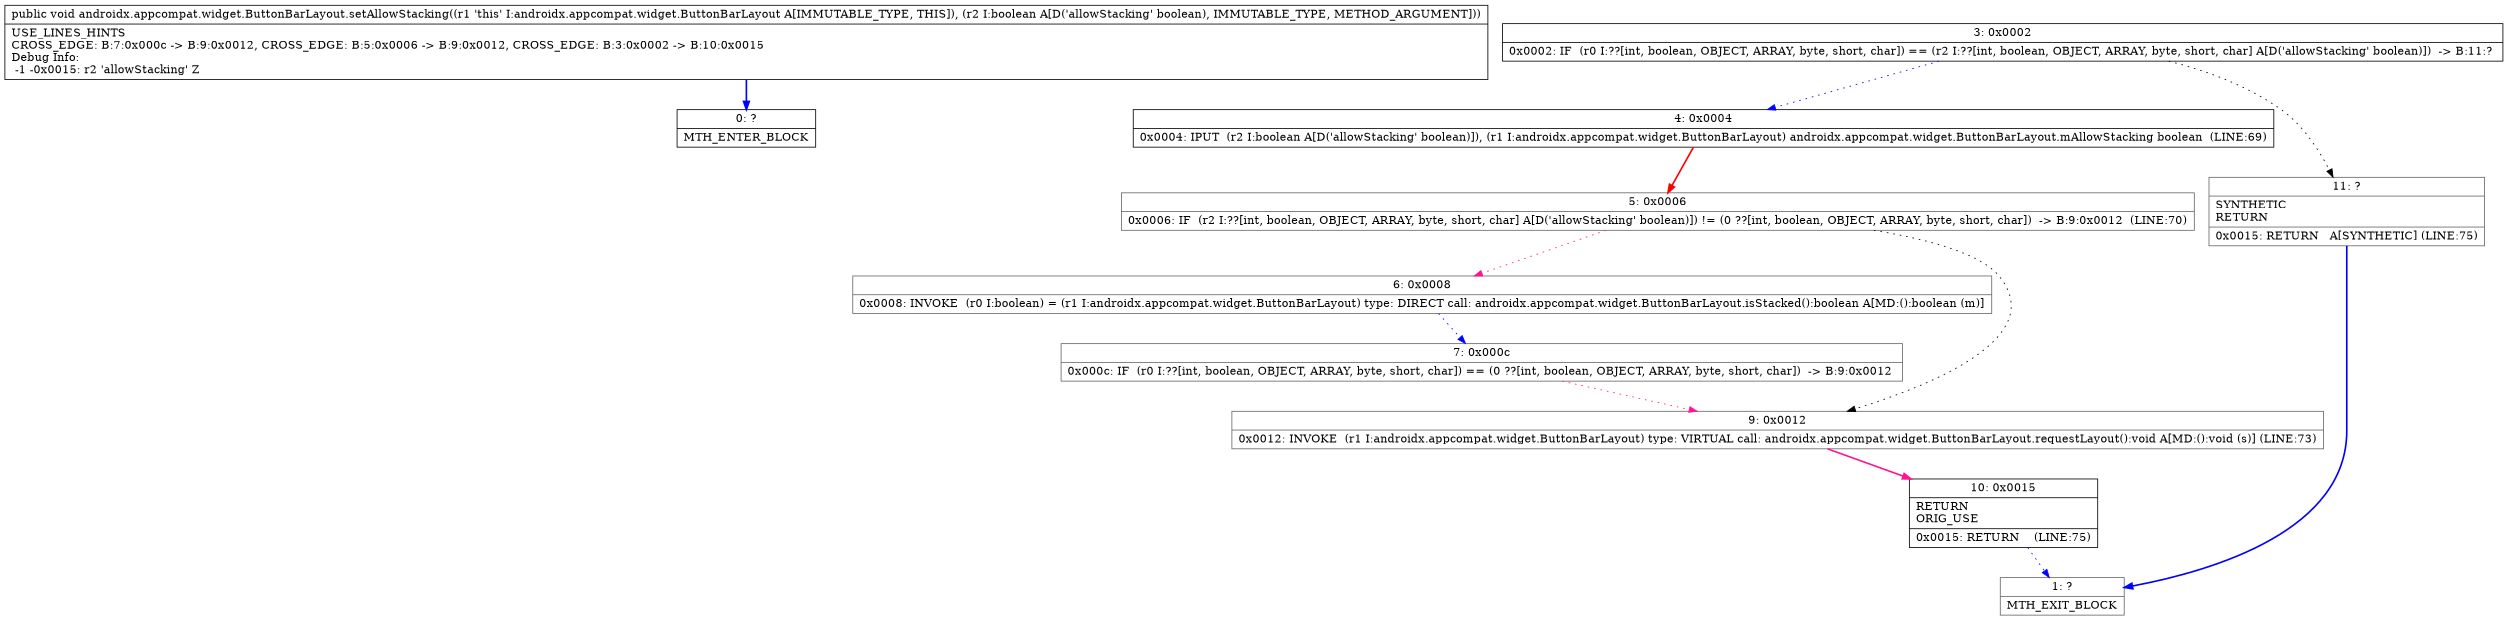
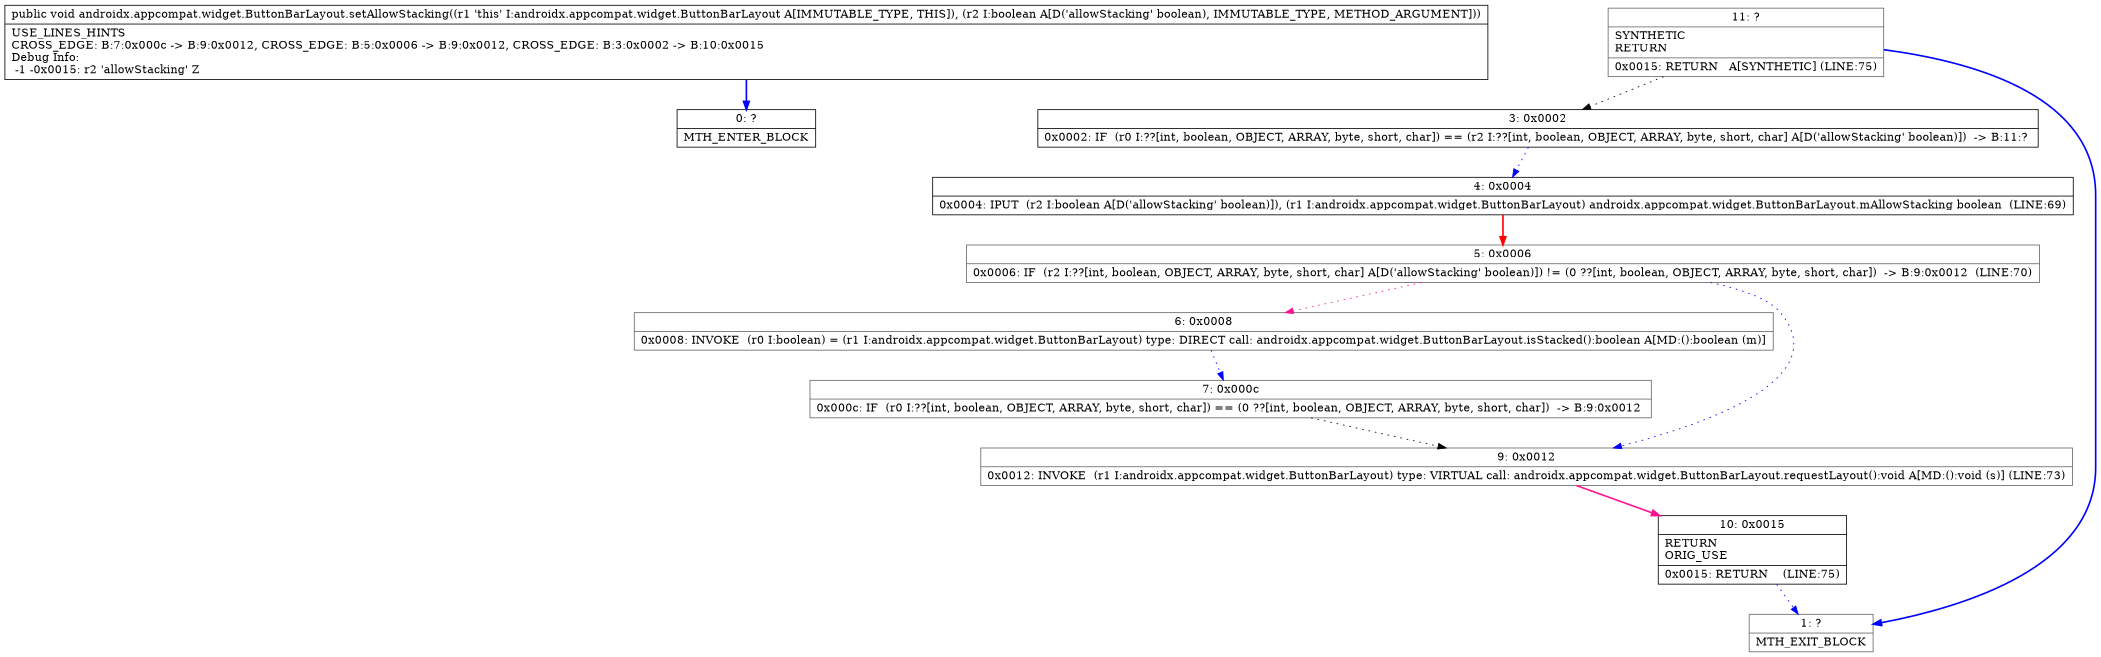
(2262, 98) -> (1627, 92)
(2008, 320) -> (1769, 384)
(1626, 395) -> (1375, 432)
